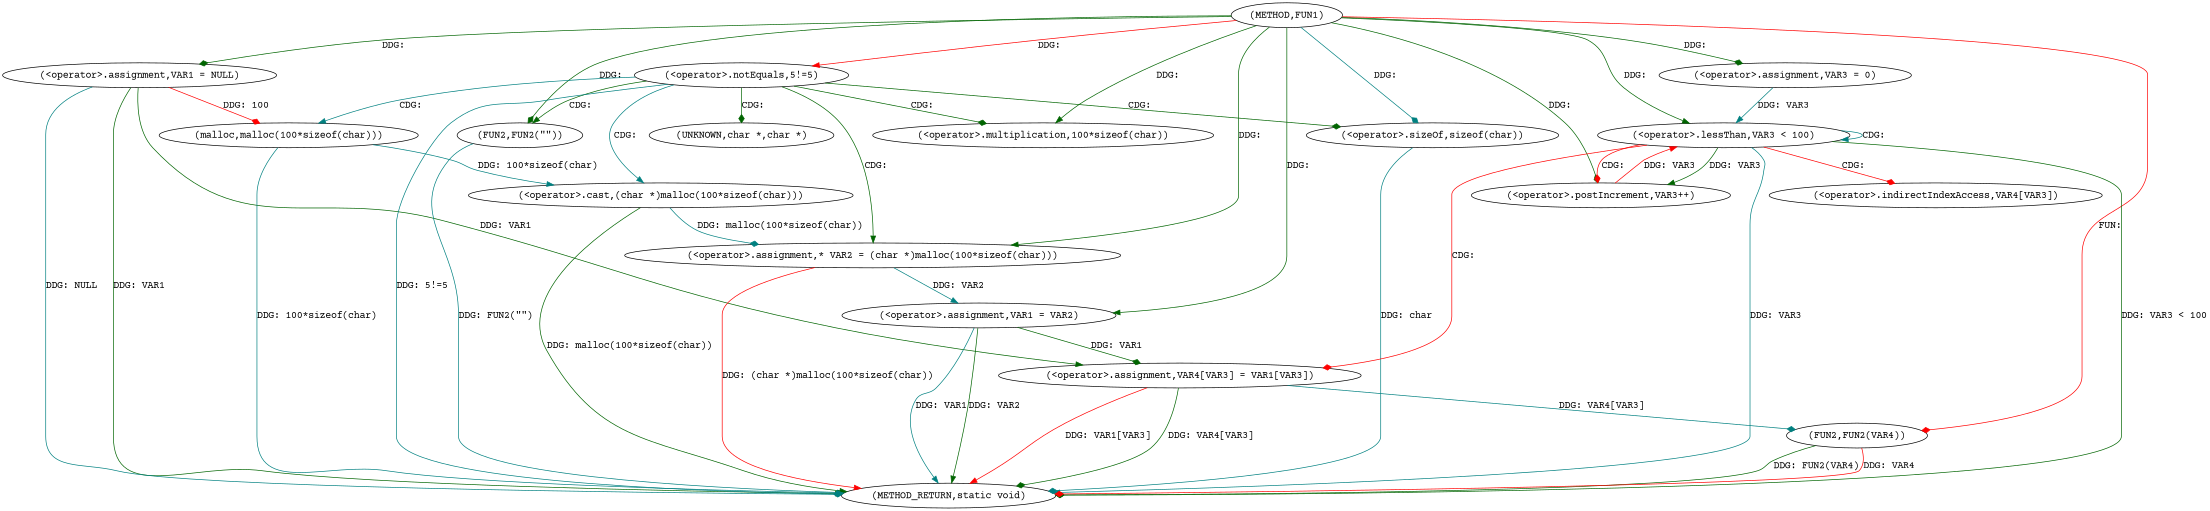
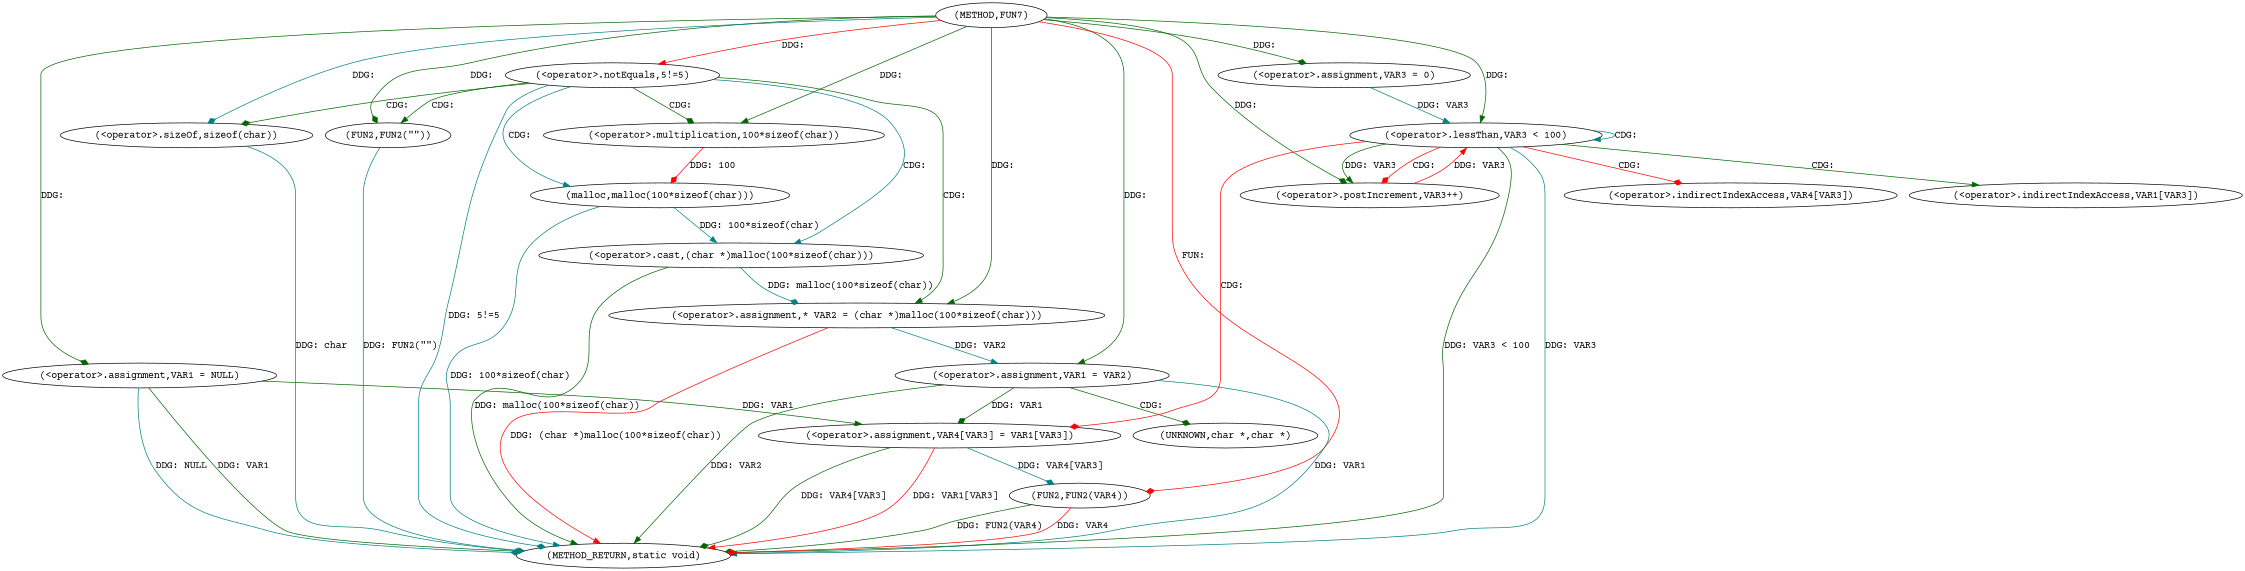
(1287, 15) -> (991, 15)
(741, 101) -> (1126, 405)
(210, 104) -> (690, 162)
none -> (2076, 195)
